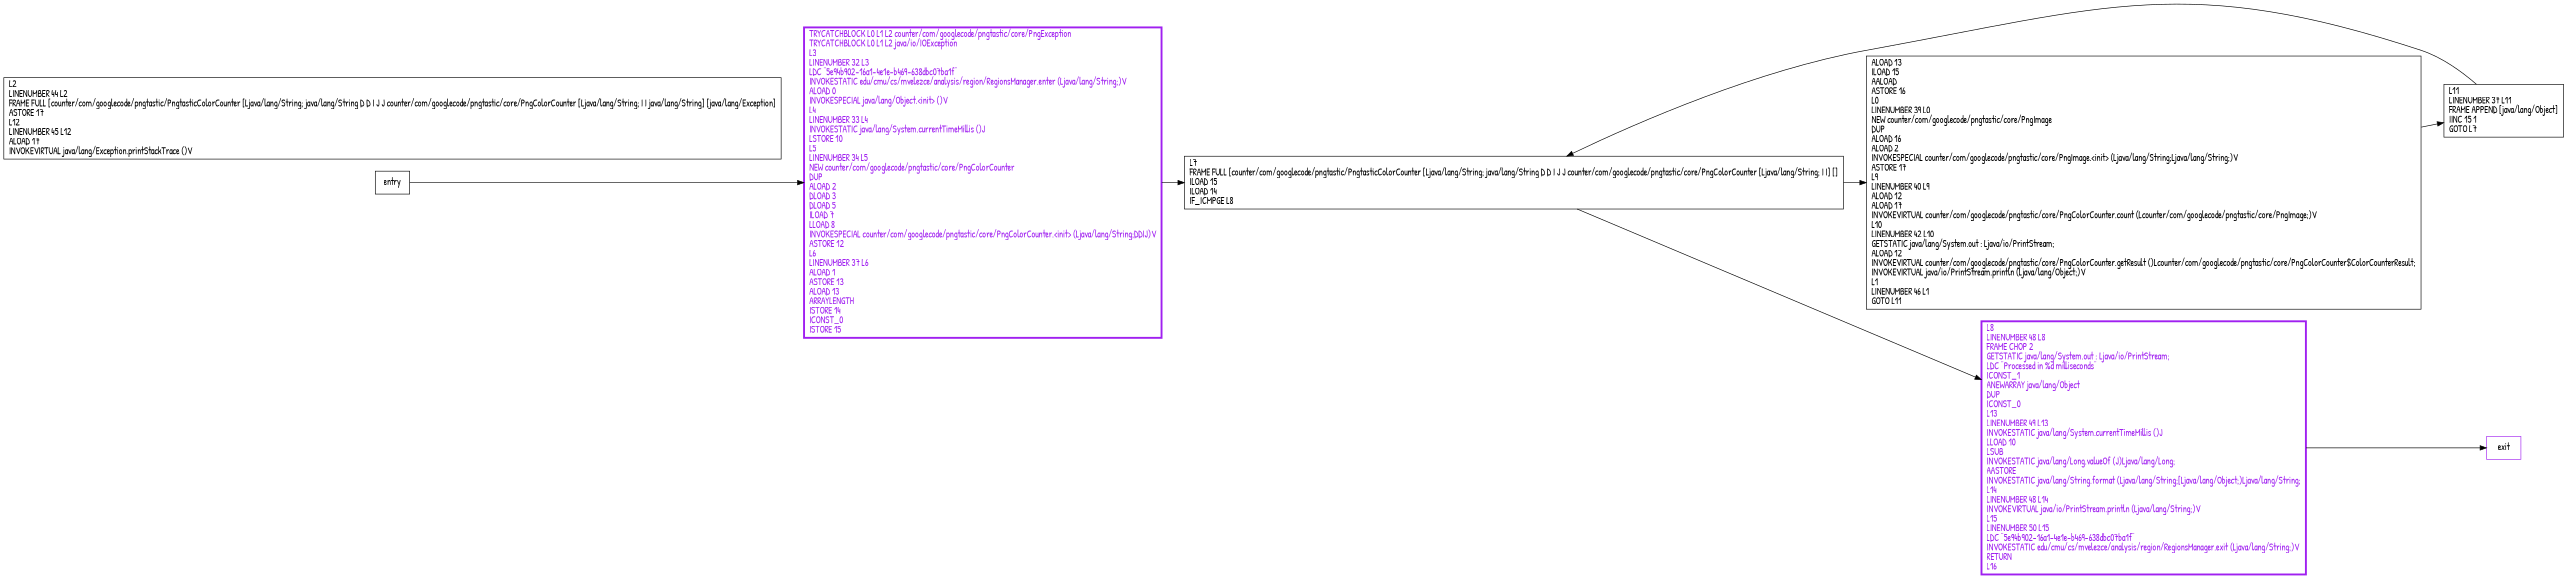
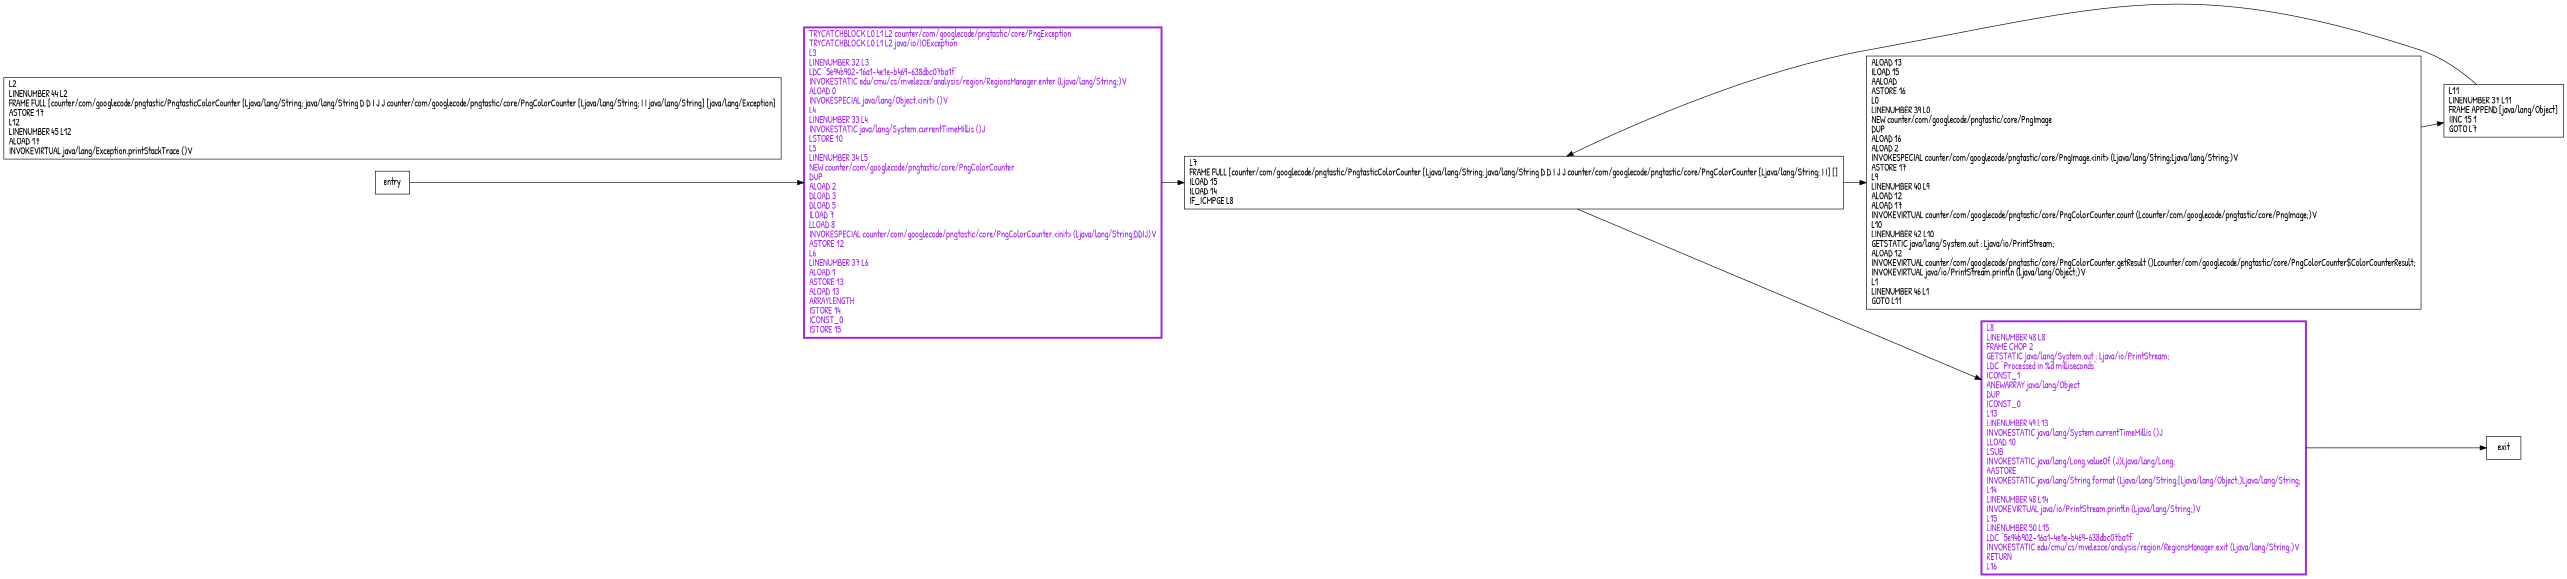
(2504, 448) -> (2504, 448)
